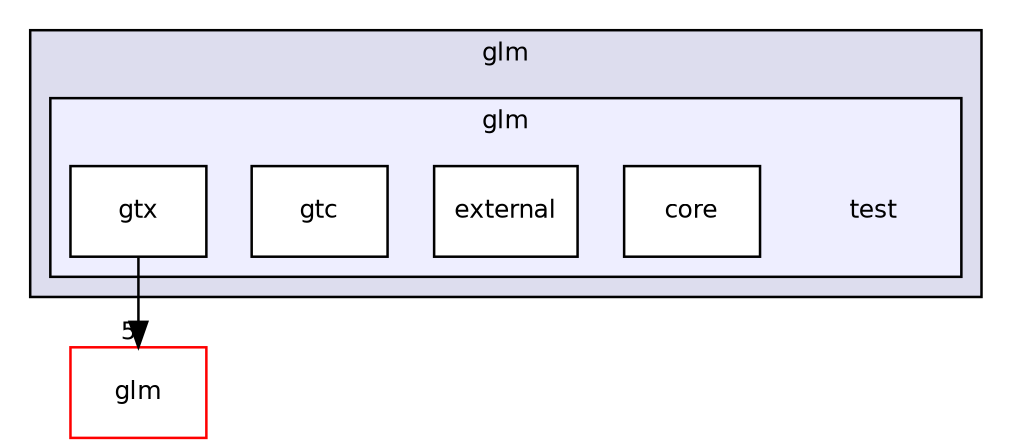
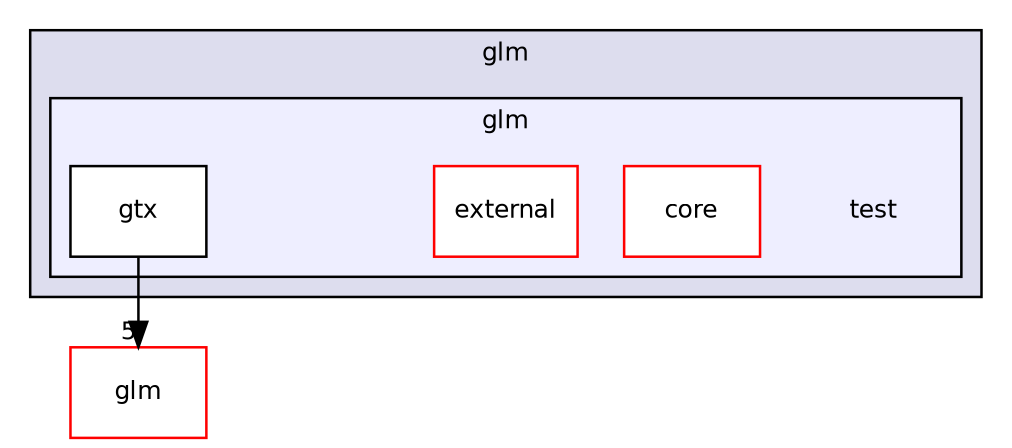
(320, 211) -> none
(506, 211) -> (506, 211)
(692, 211) -> (692, 211)
